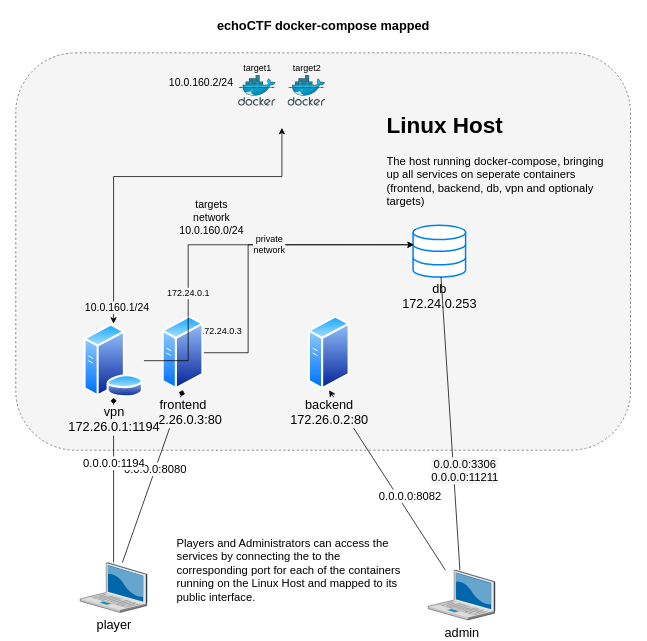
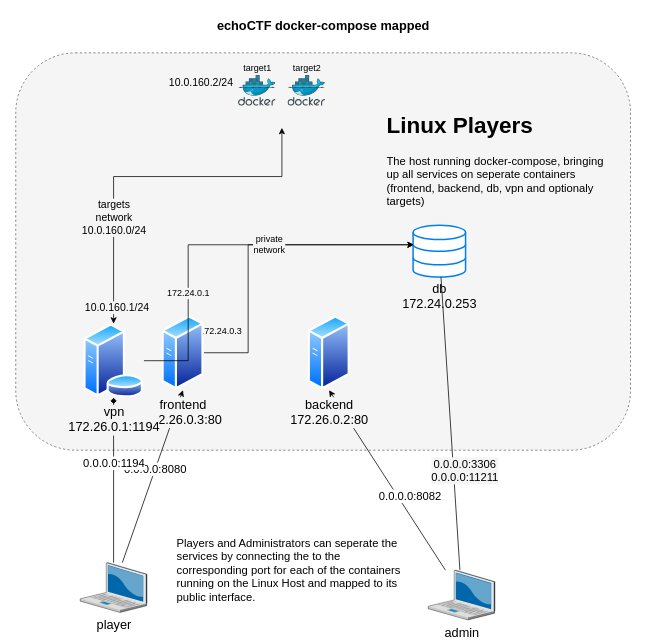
(500, 132) -> (500, 132)
(211, 218) -> (113, 218)
(180, 397) -> (181, 396)
(290, 559) -> (290, 559)
